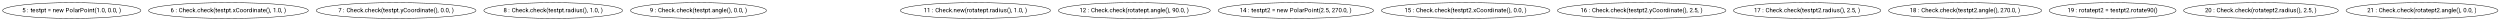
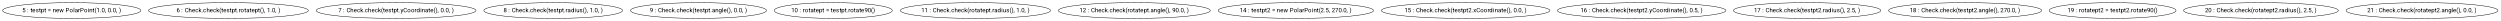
(228, 11) -> (228, 11)
none -> (833, 11)
(975, 11) -> (975, 11)
(1642, 11) -> (1642, 11)
